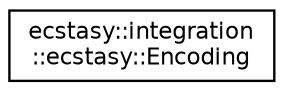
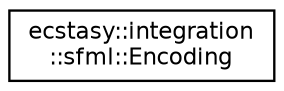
(142, 46) -> (142, 46)
